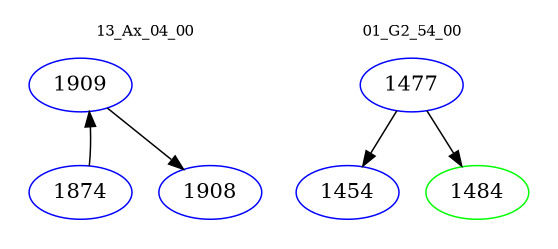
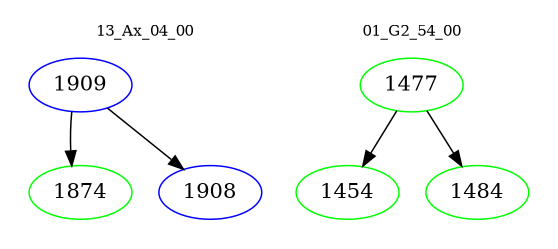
(412, 85) -> (412, 85)
(91, 146) -> (71, 131)
(81, 192) -> (81, 192)
(348, 192) -> (348, 192)
